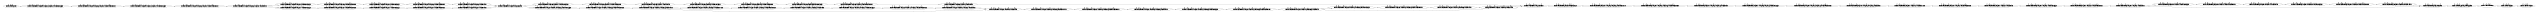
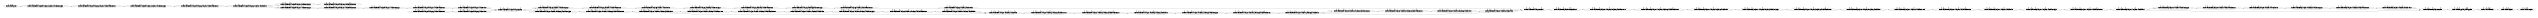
(385, 4) -> none
